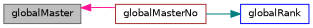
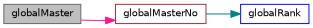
(103, 7) -> (93, 20)
